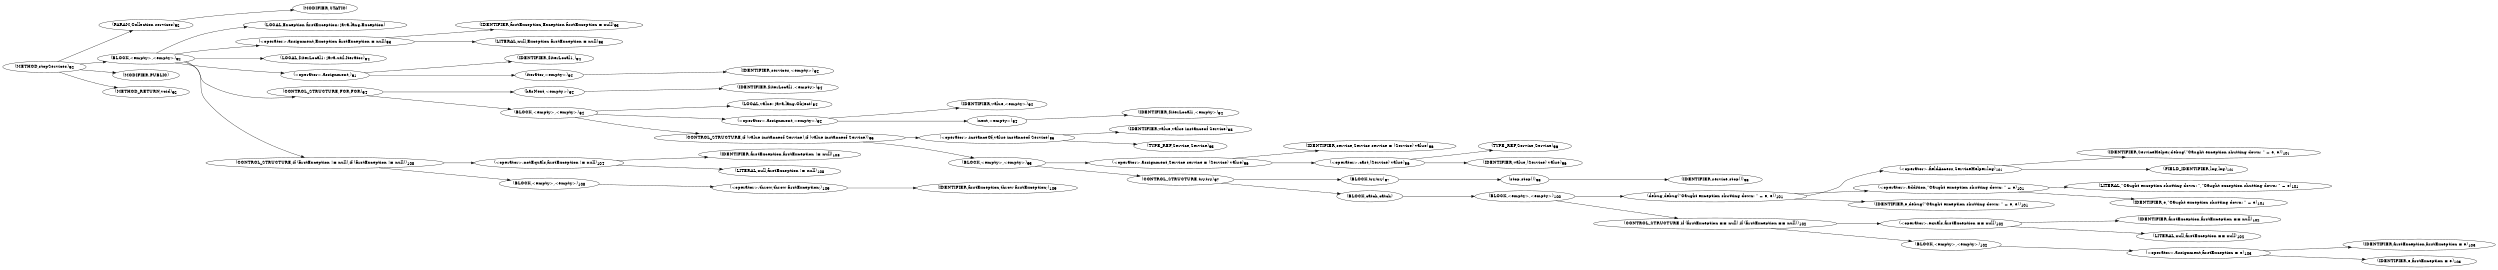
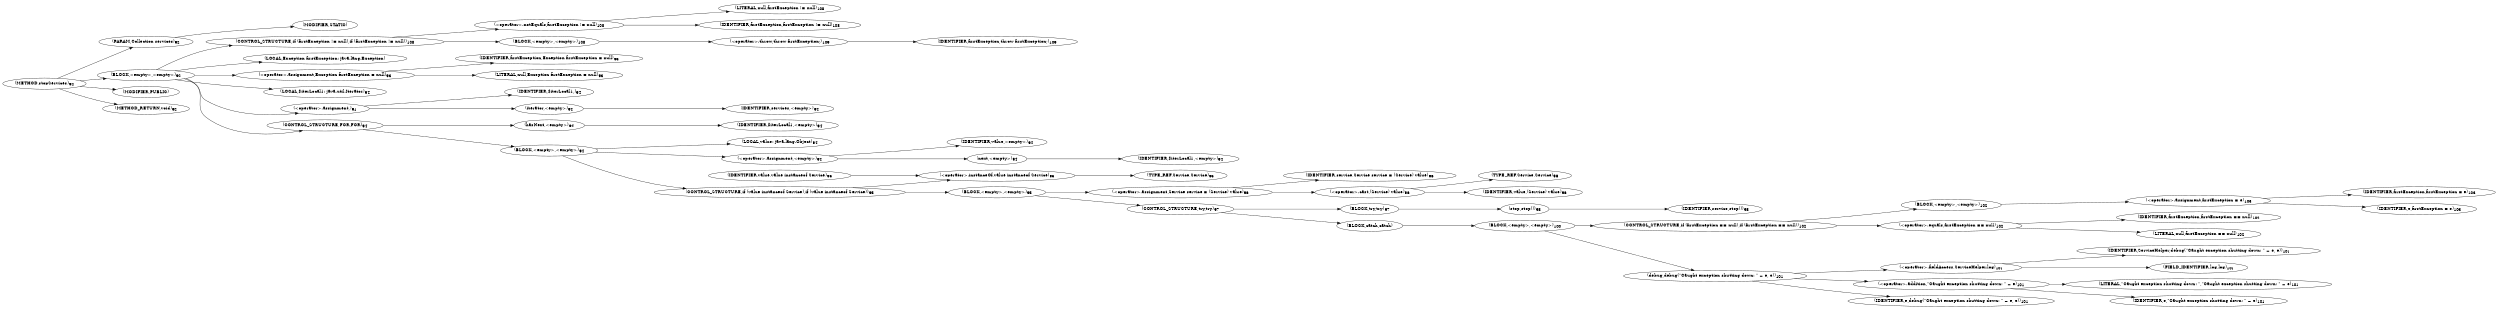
(1089, 134) -> (884, 176)
(601, 162) -> (601, 25)
